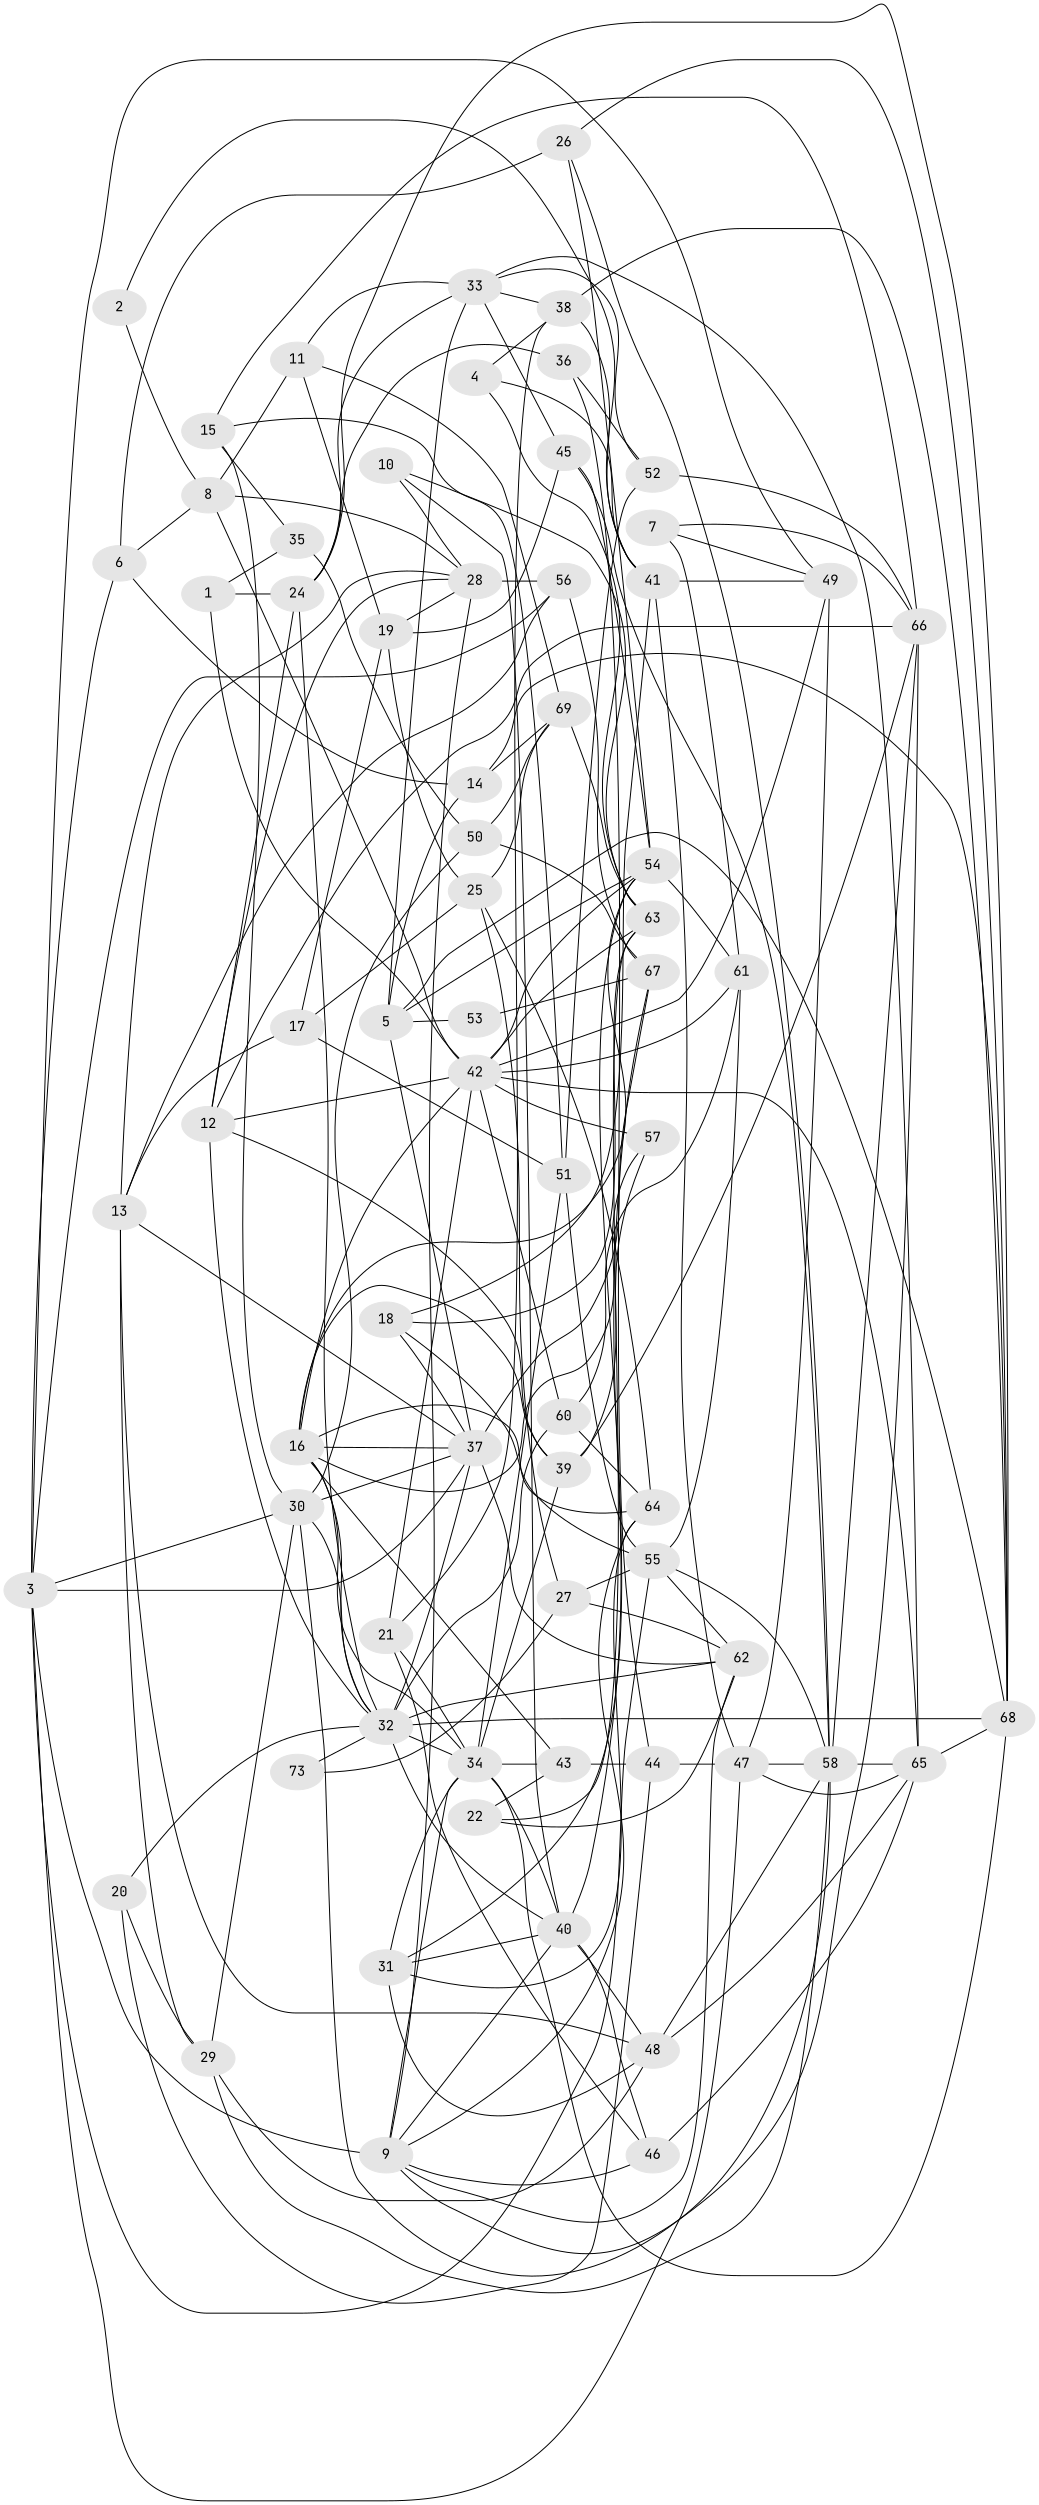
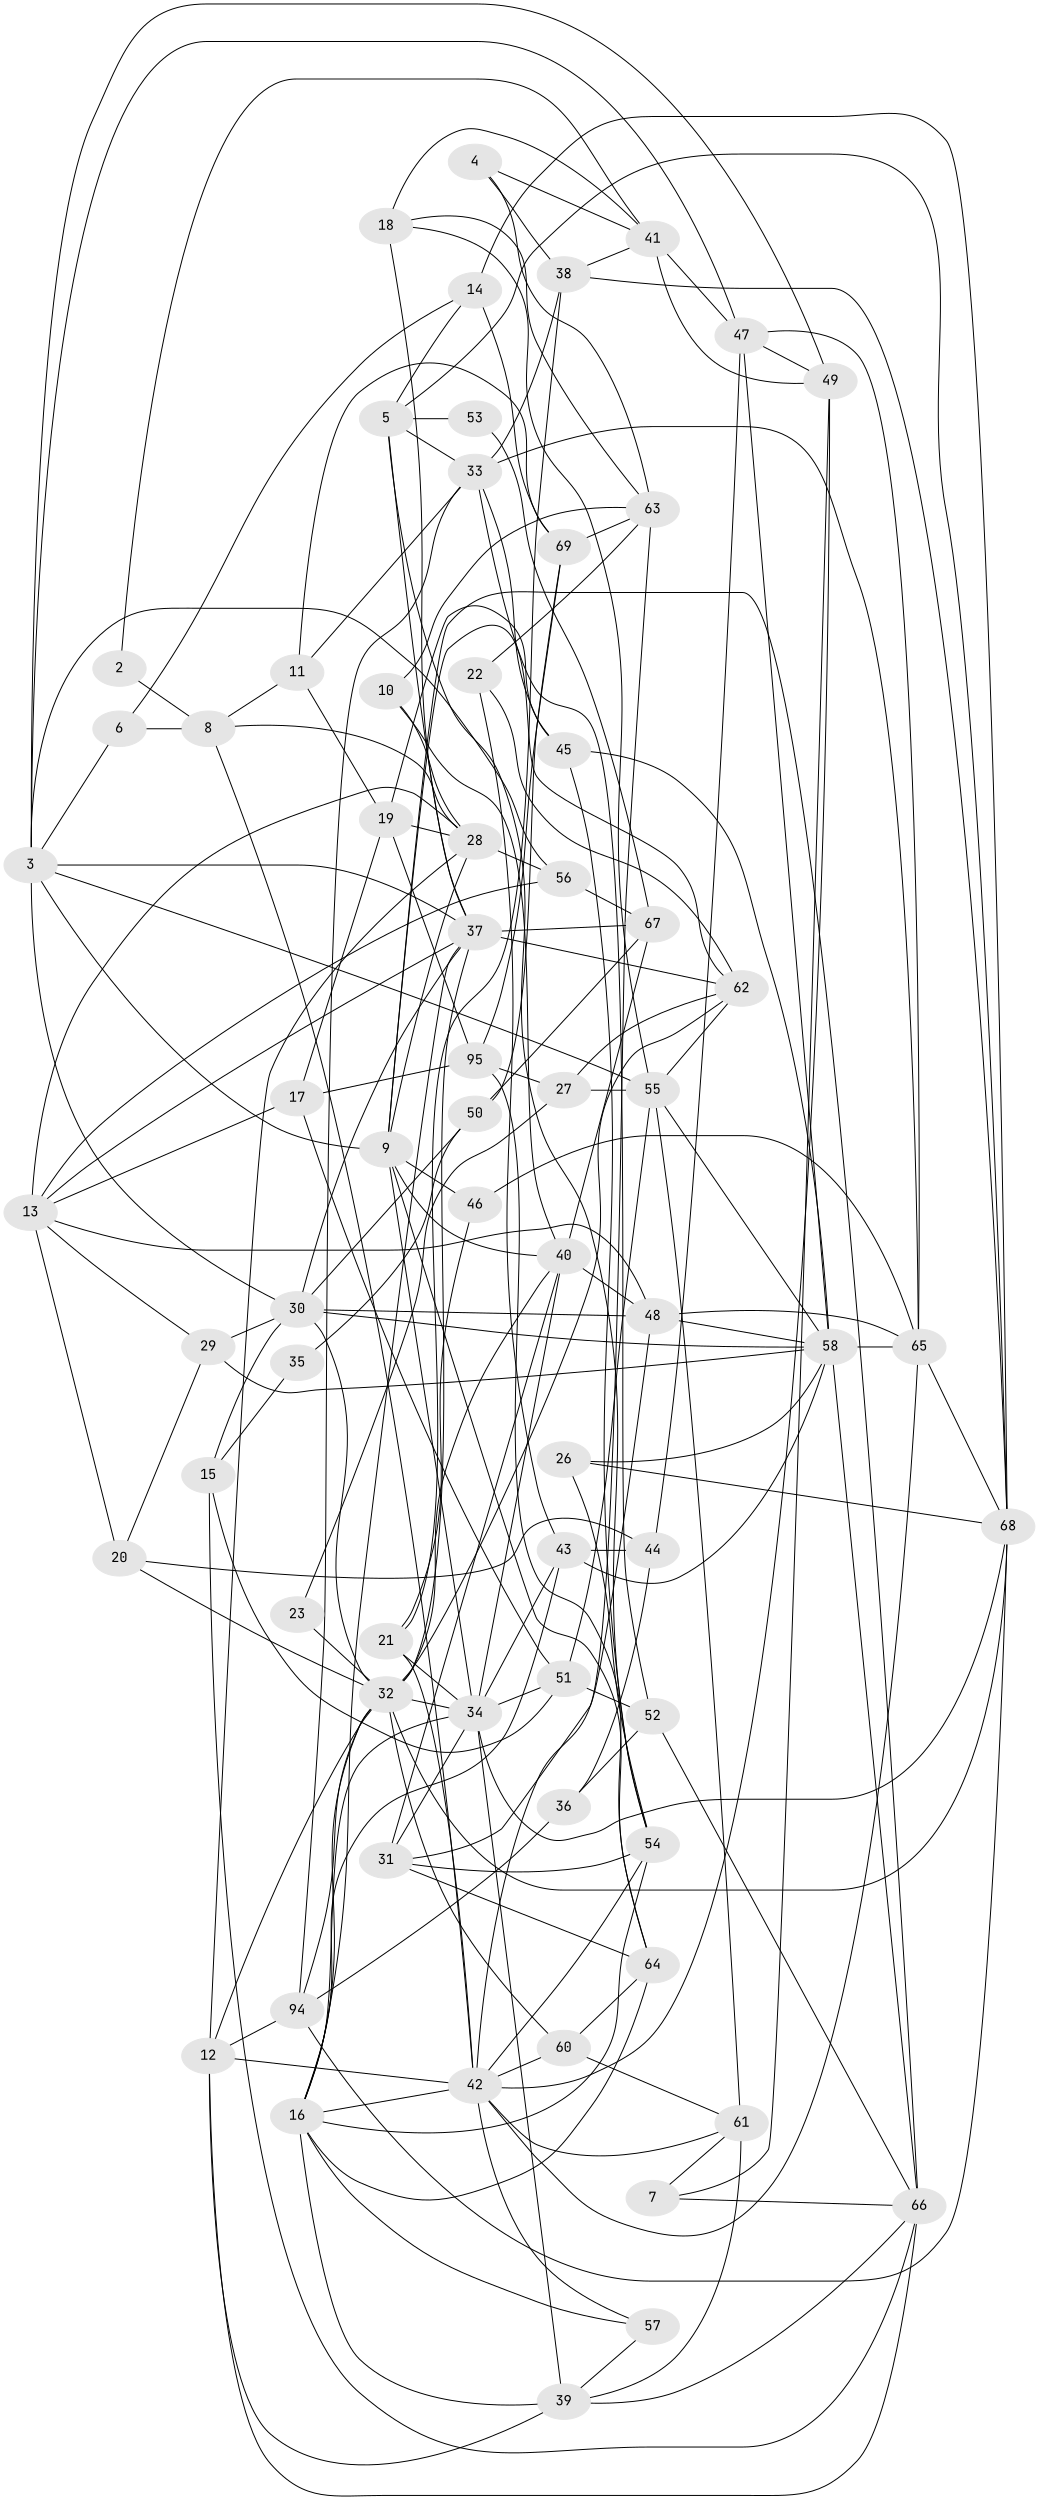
(217, 228) -> none
(208, 594) -> none
(297, 594) -> (297, 2011)
(475, 891) -> (475, 1061)
(700, 917) -> (711, 2301)
none -> (75, 1386)
none -> (742, 1525)
(297, 1772) -> (297, 1615)
(614, 2030) -> none
(420, 2201) -> (475, 1313)
